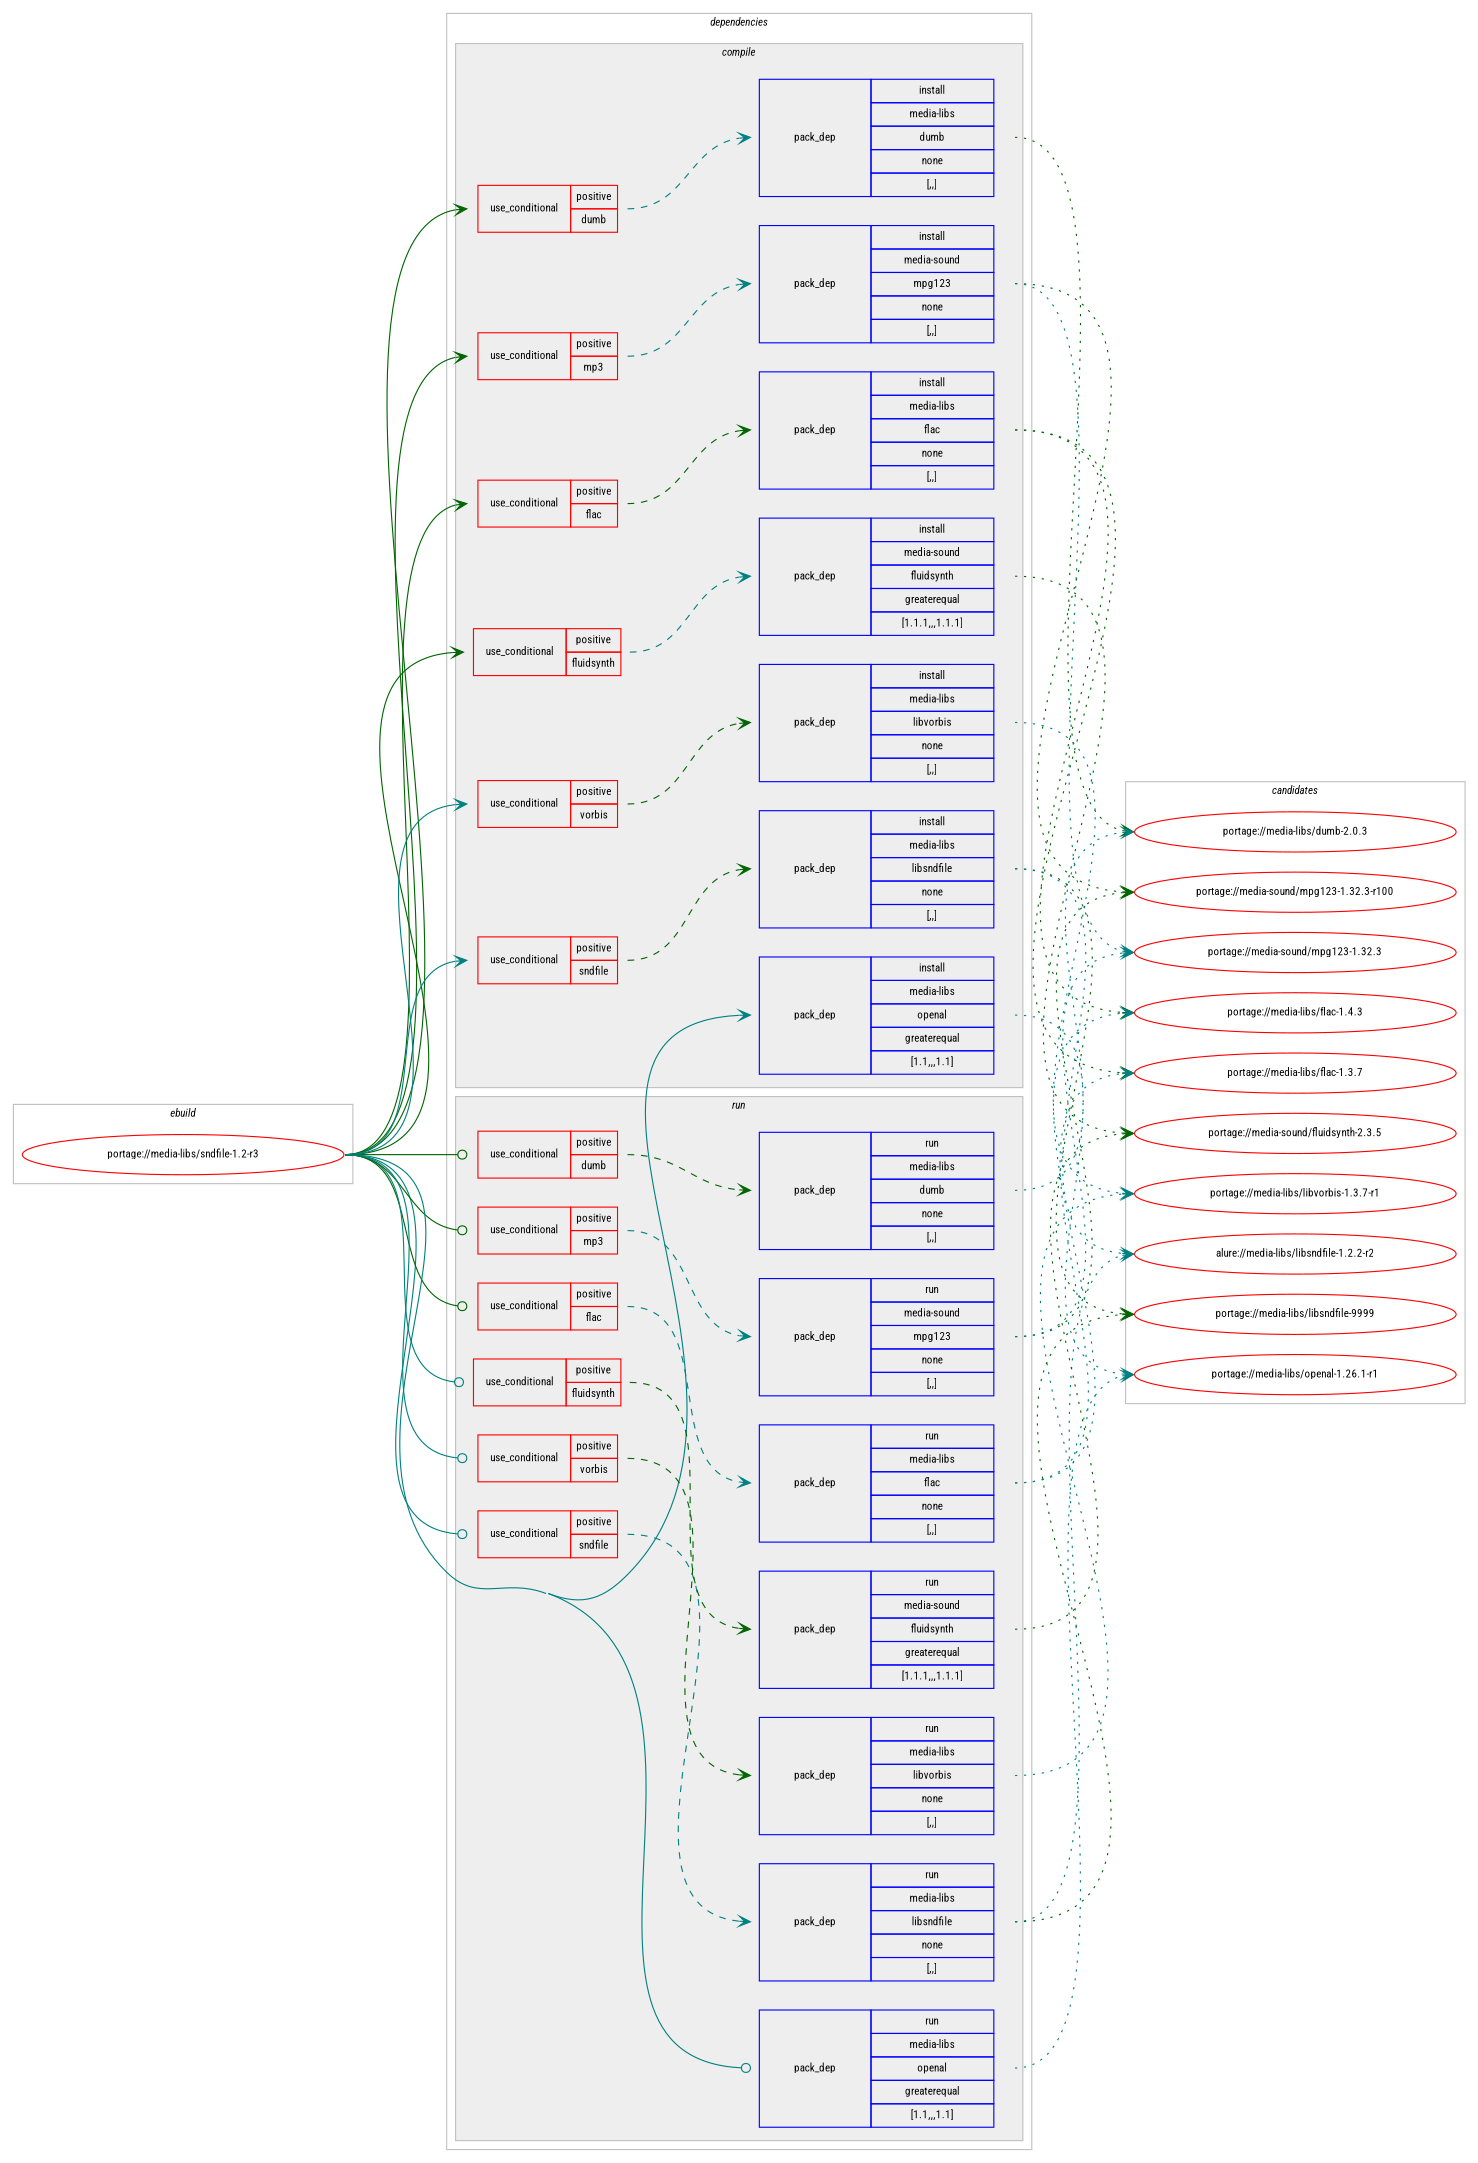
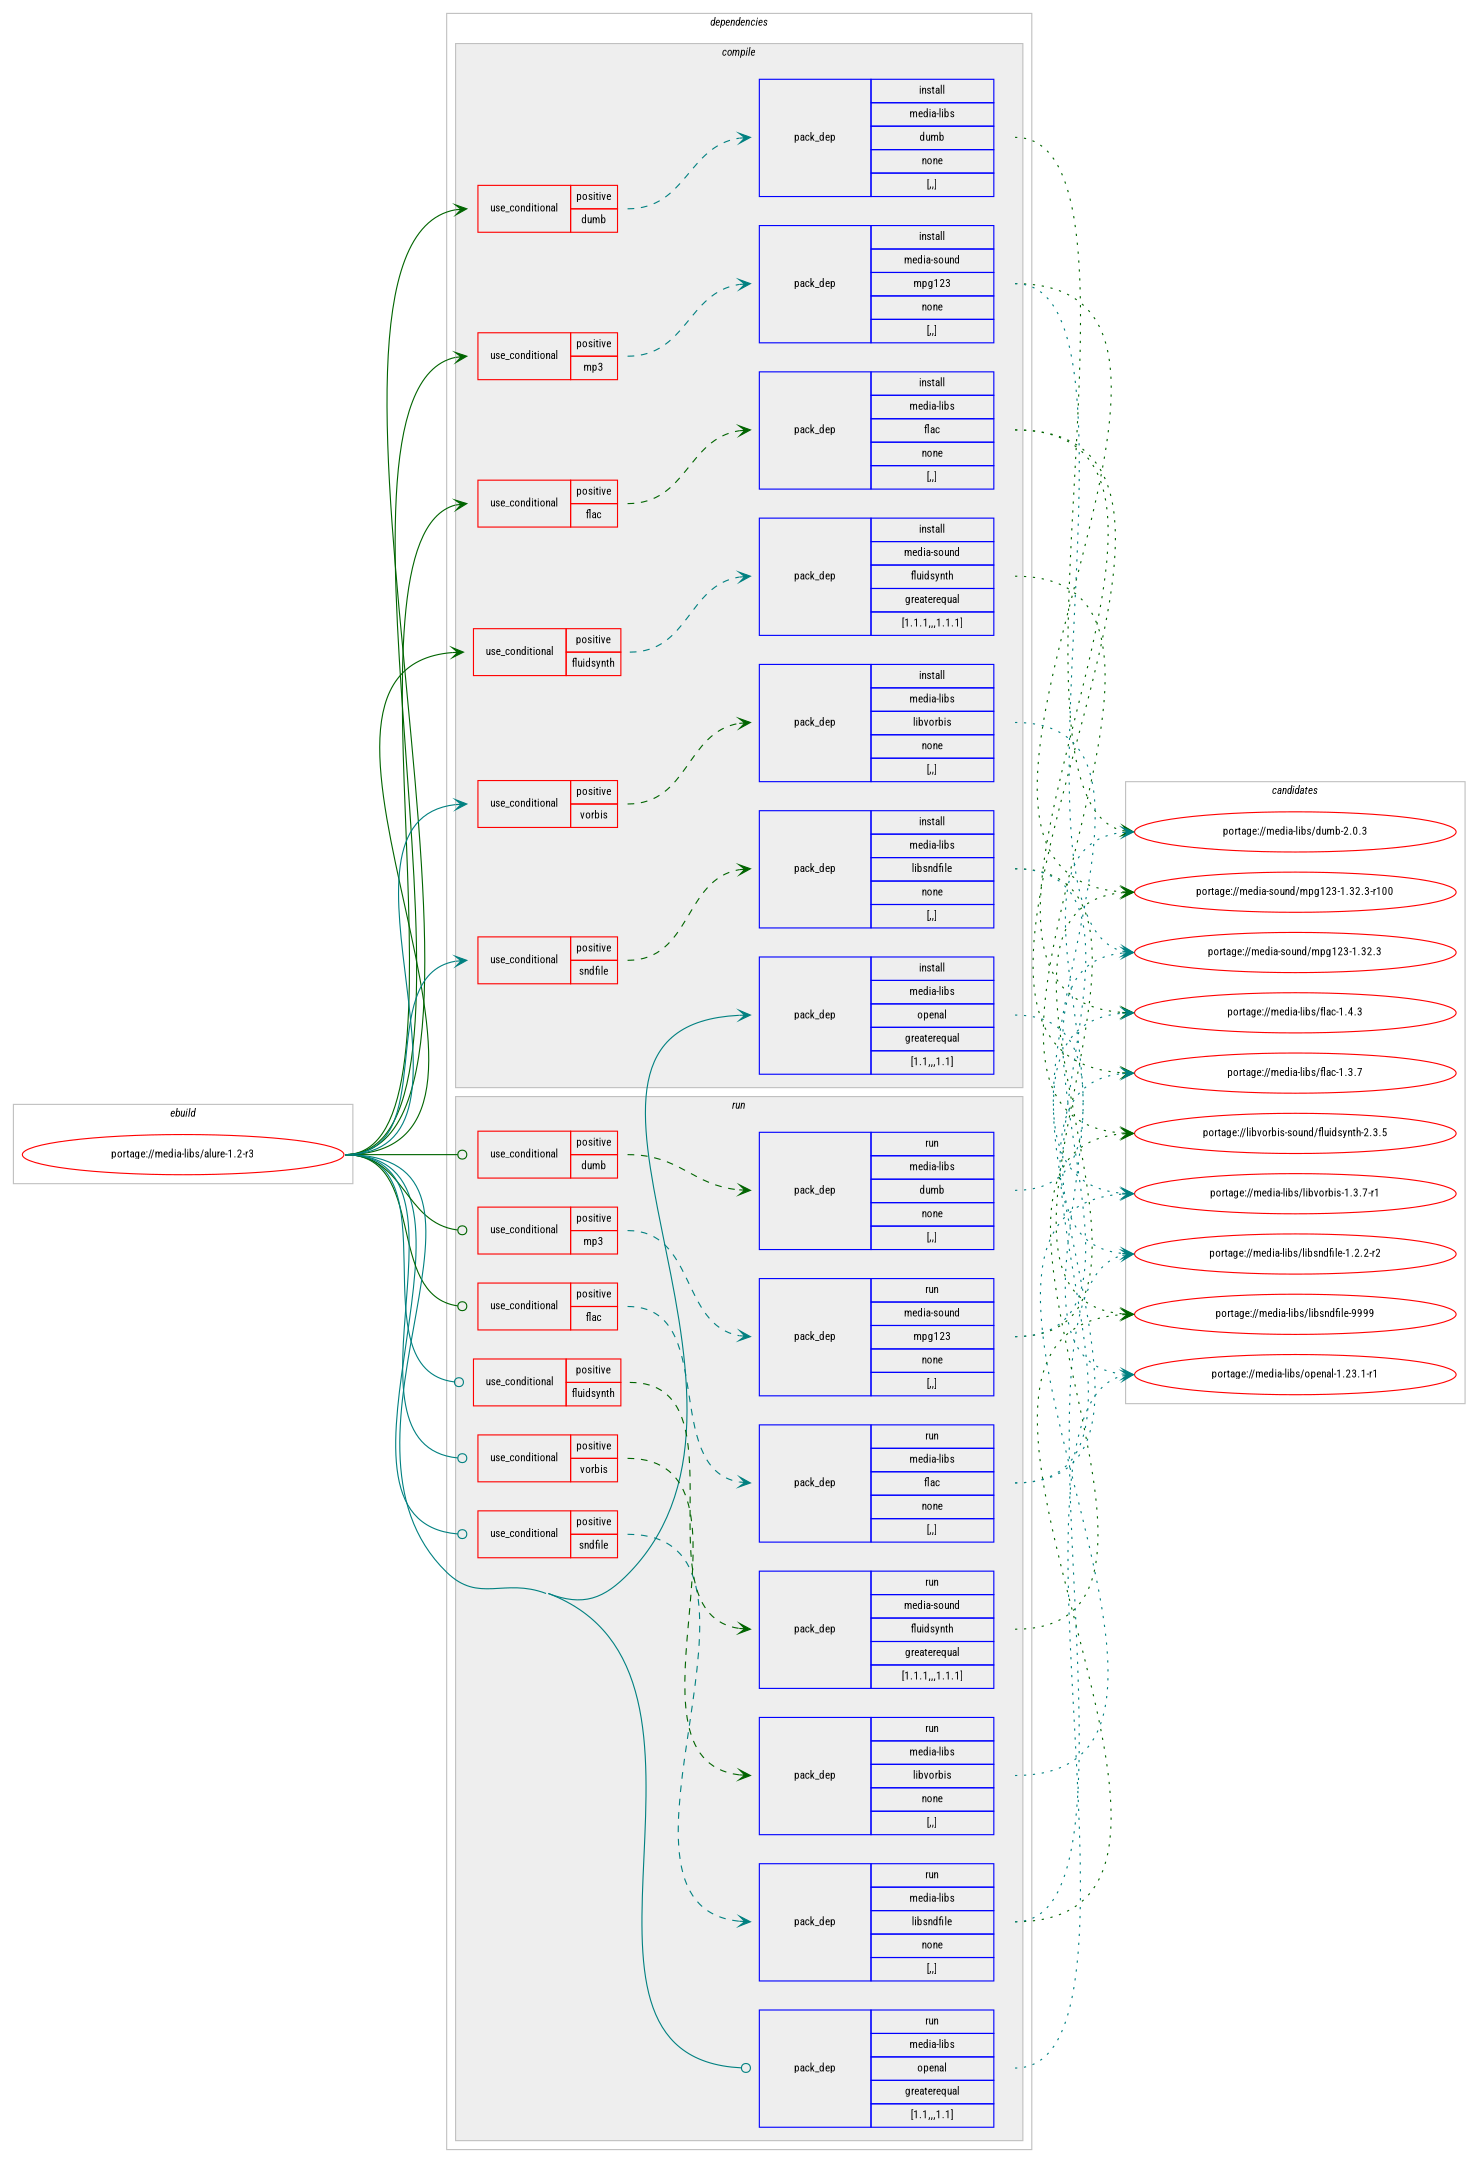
(1295, 1133) -> (1295, 1133)
(183, 1155) -> (183, 1155)
(1295, 1254) -> (1295, 1254)
(1295, 1375) -> (1295, 1375)
